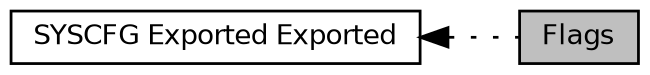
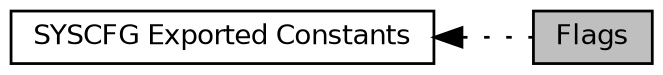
(216, 37) -> (222, 37)
